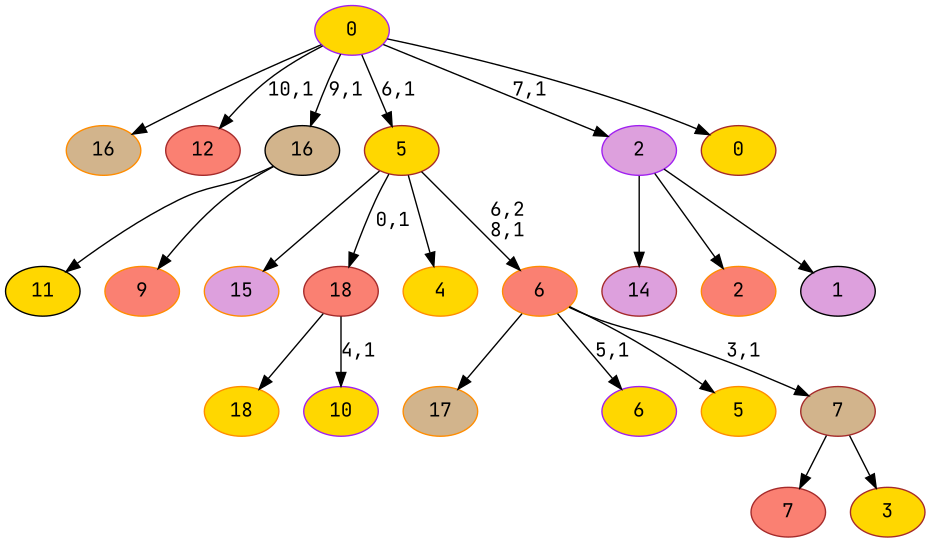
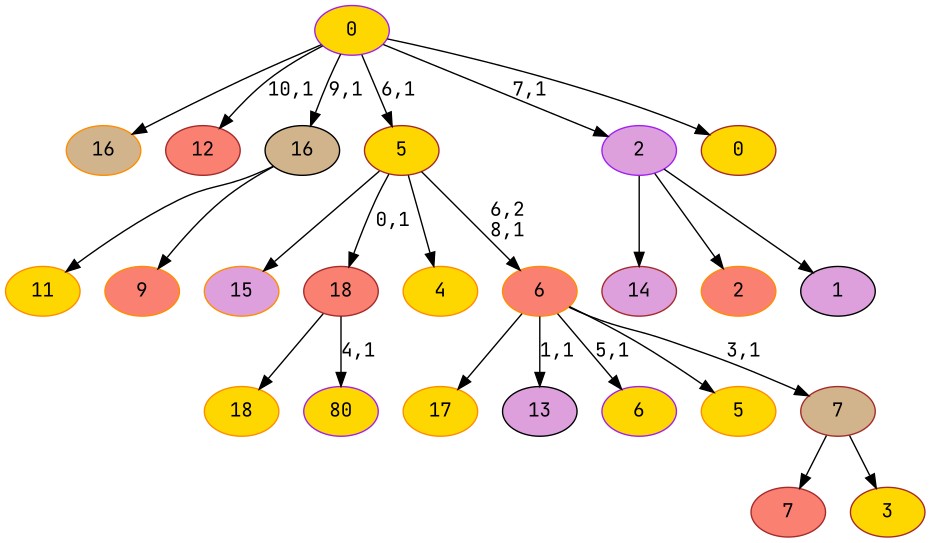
(43, 291) -> (43, 291)
(341, 411) -> (341, 411)
(440, 411) -> (440, 411)
none -> (540, 411)
